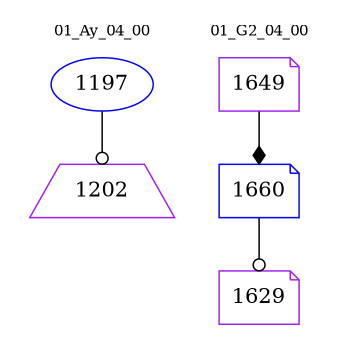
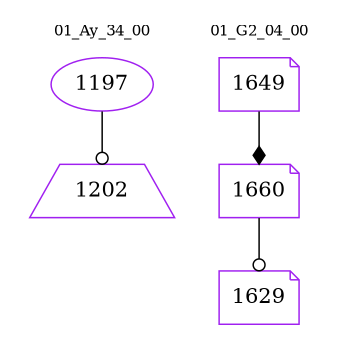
(102, 32) -> (102, 32)
(102, 84) -> (102, 84)
(259, 191) -> (259, 191)
